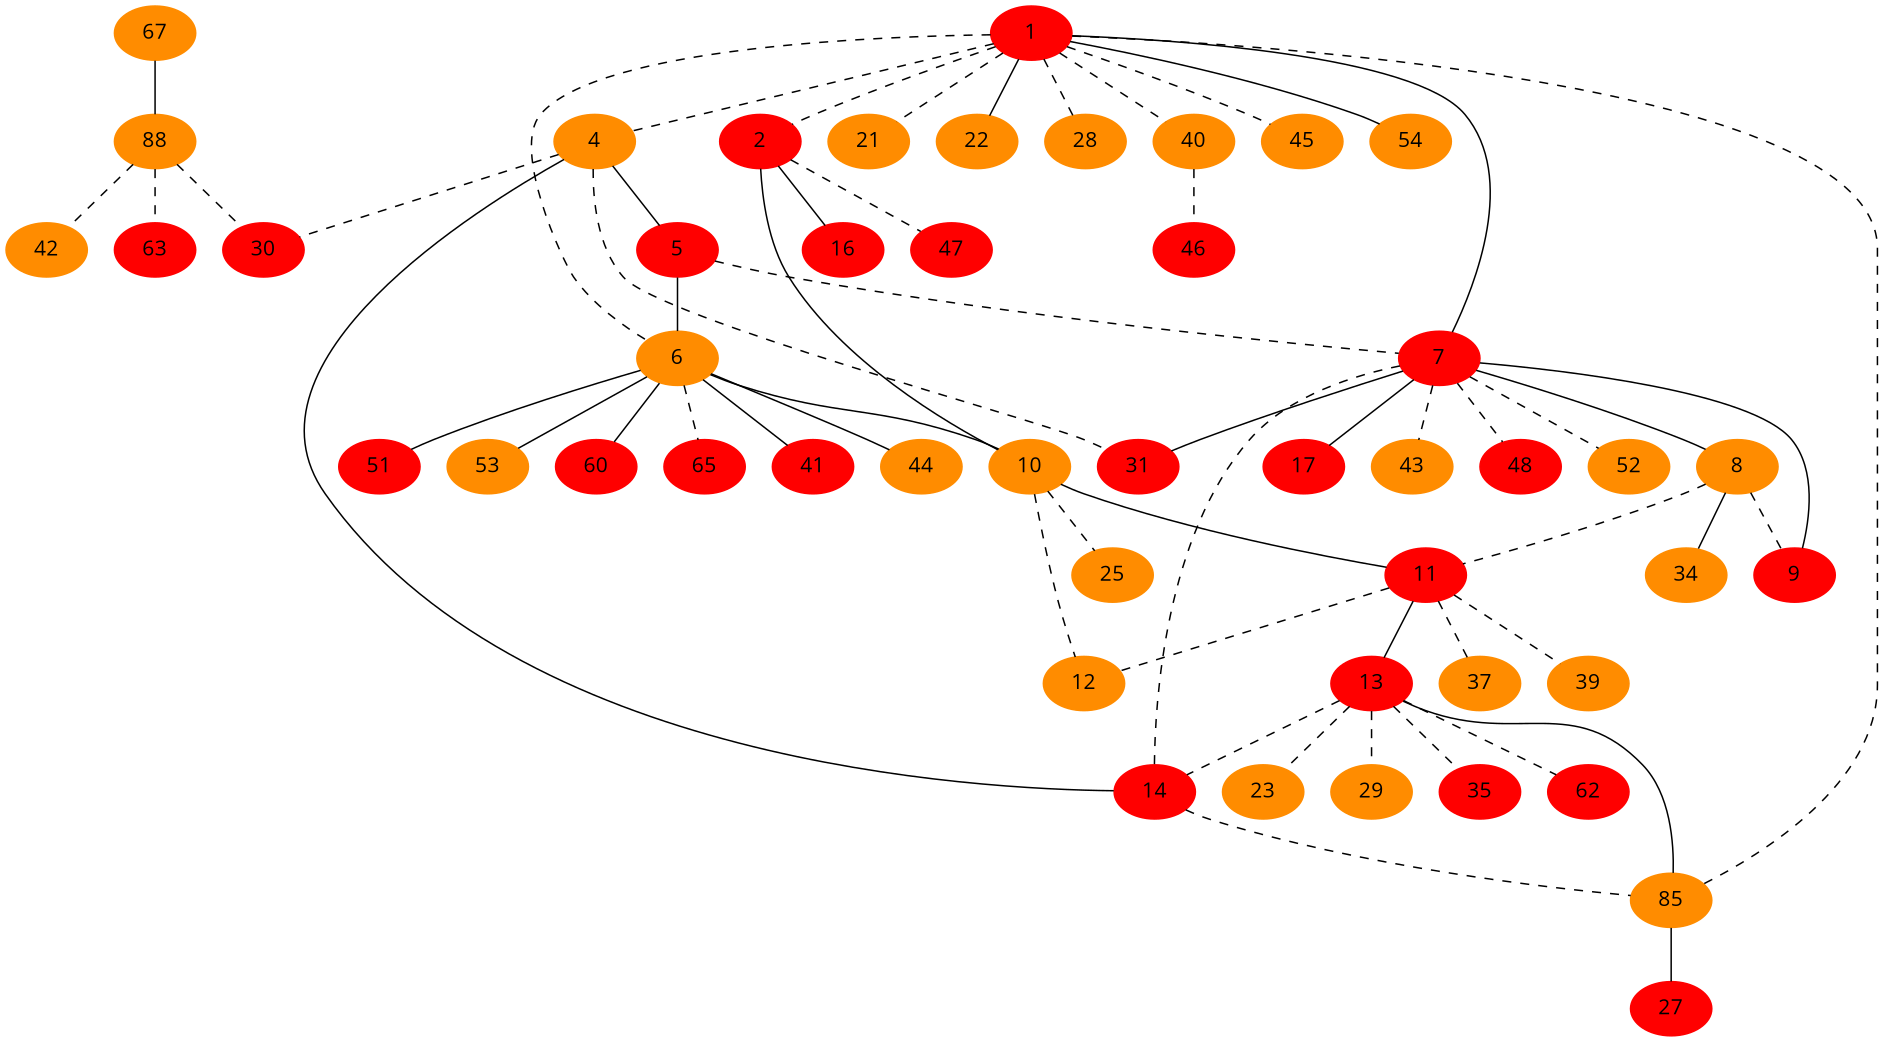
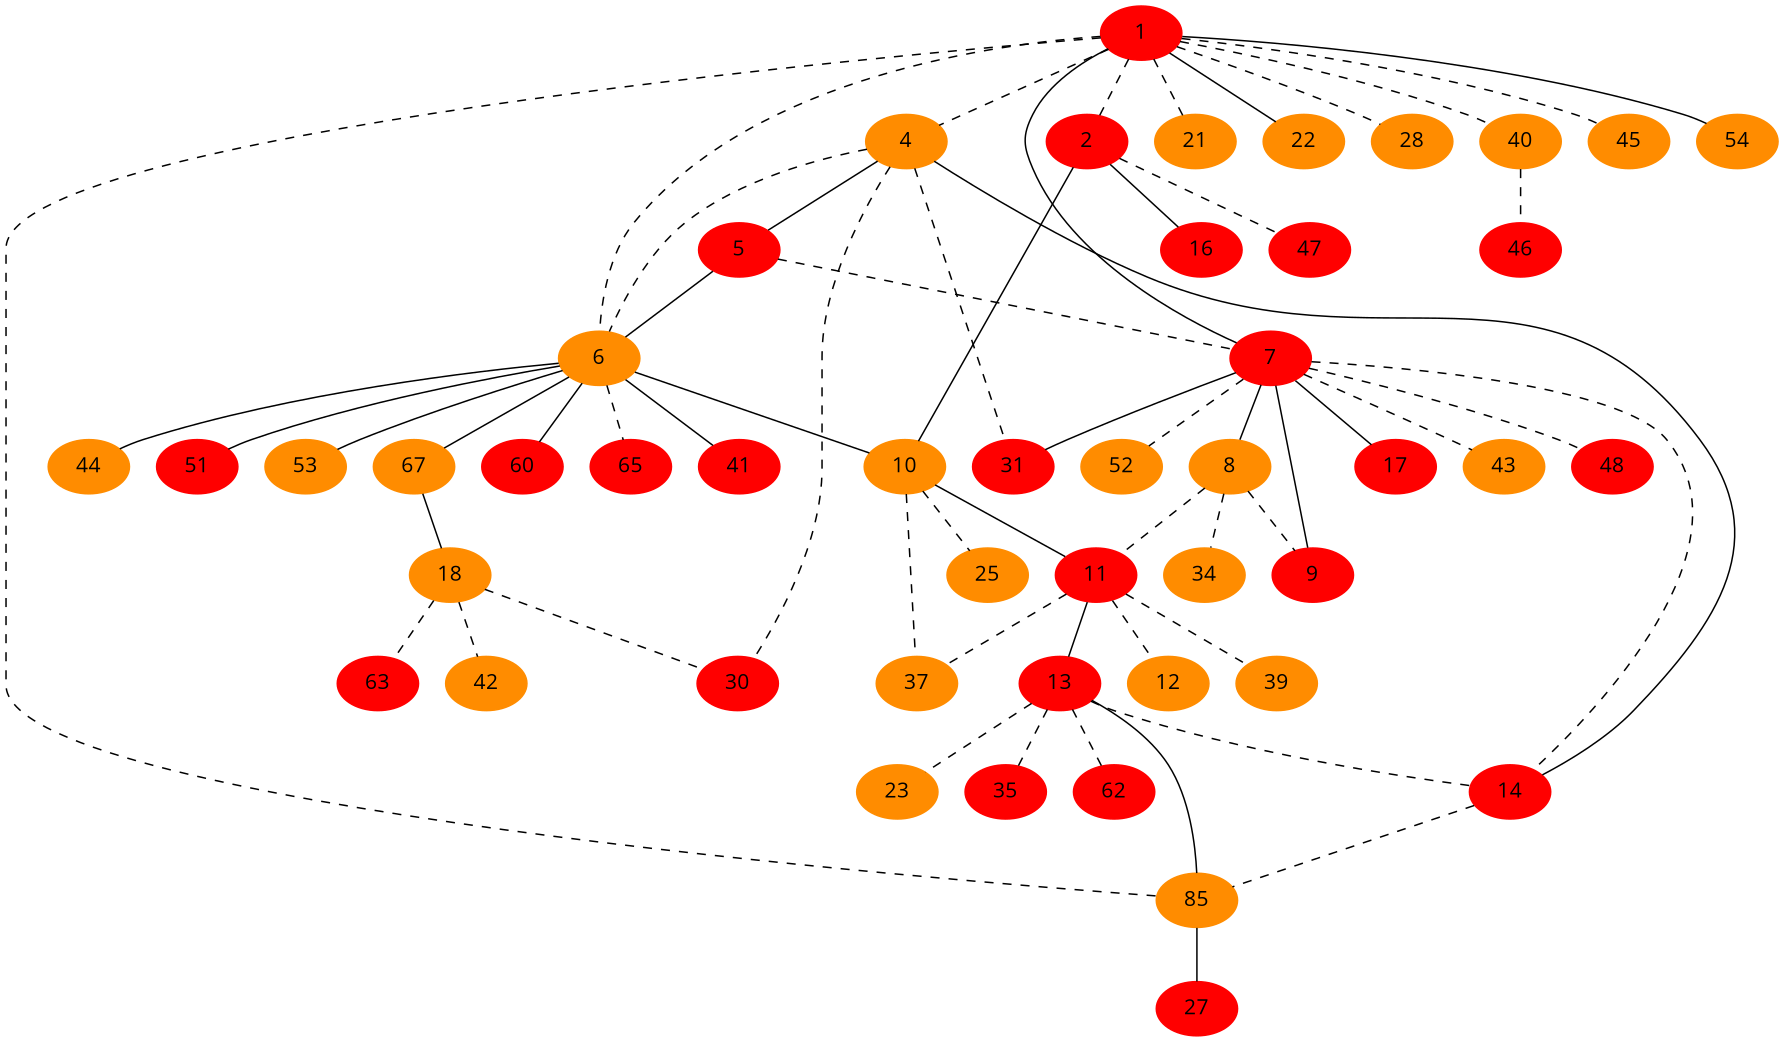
(155, 142) -> (450, 575)
none -> (712, 205)
none -> (507, 413)
(1712, 521) -> (1217, 521)
(1052, 576) -> (911, 575)
(1372, 792) -> none
